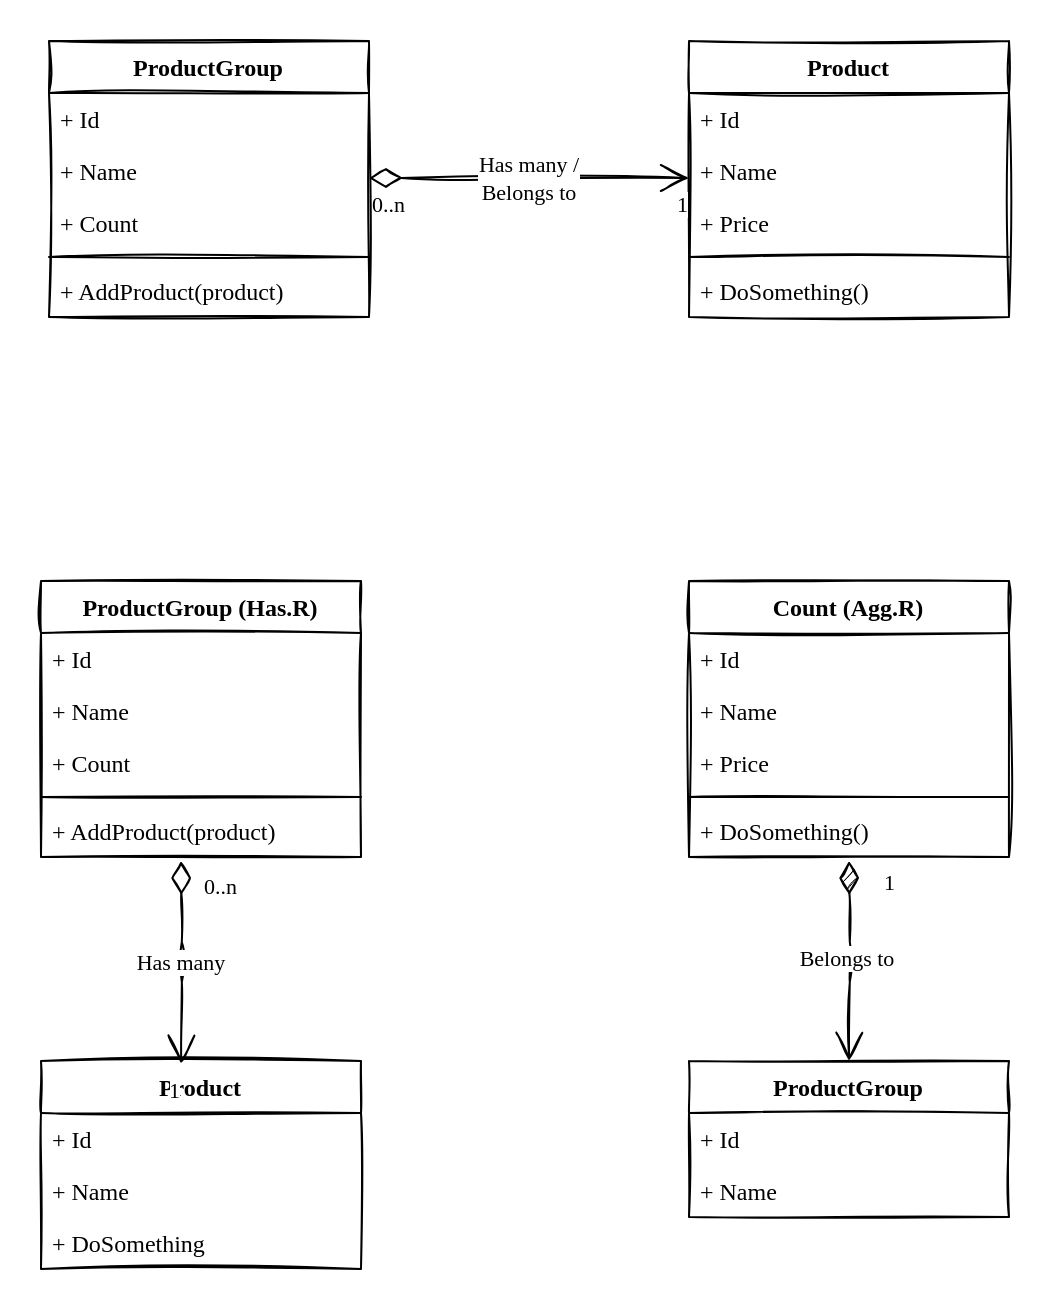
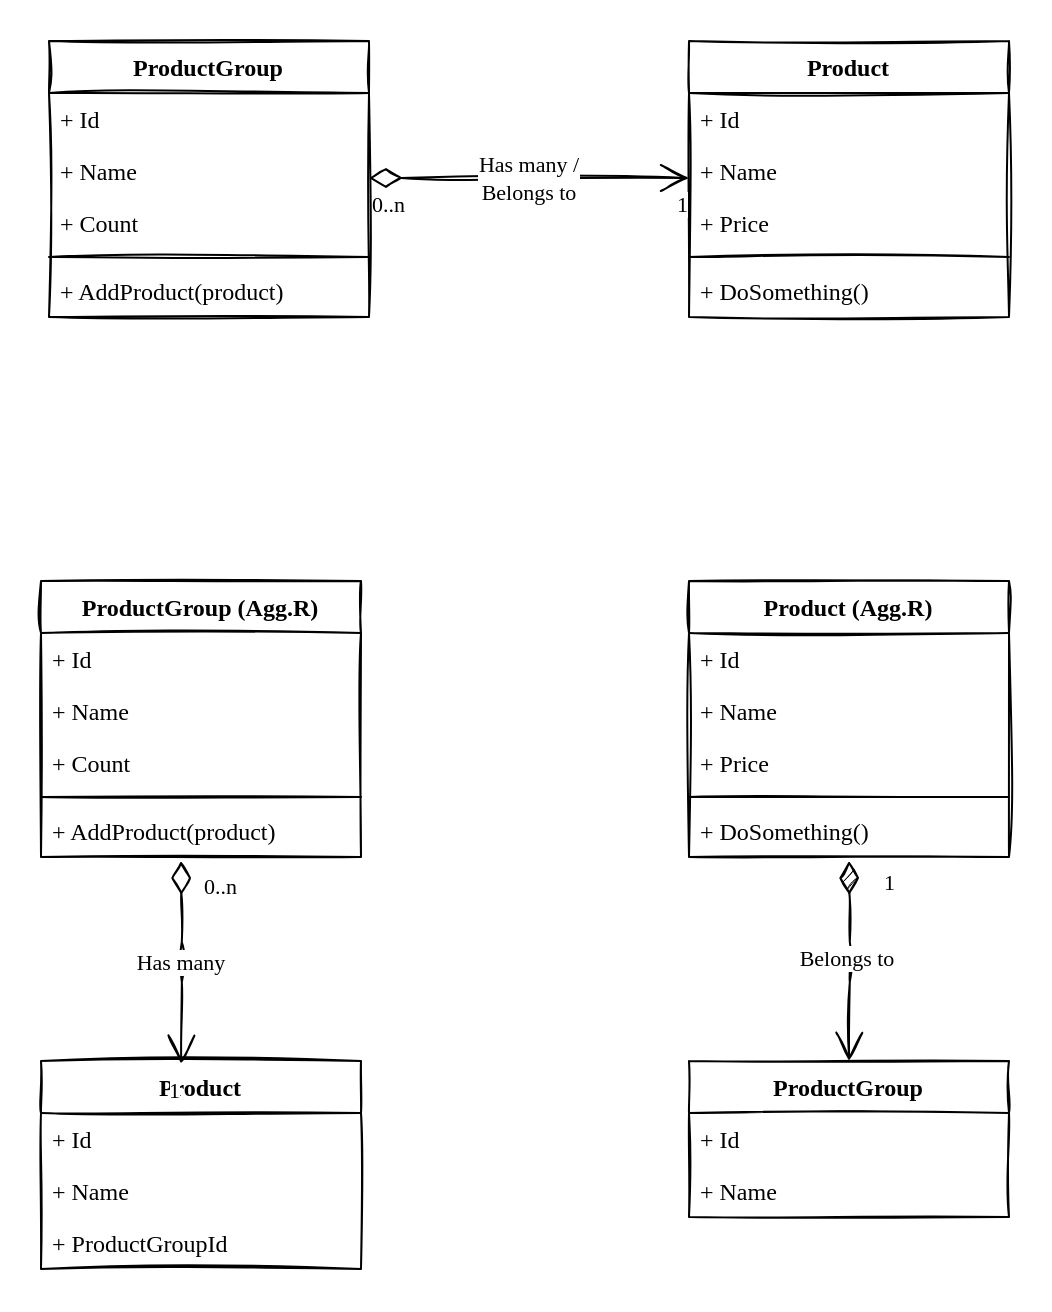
(200, 608) -> (200, 608)
(848, 608) -> (848, 608)
(133, 1244) -> (156, 1244)
